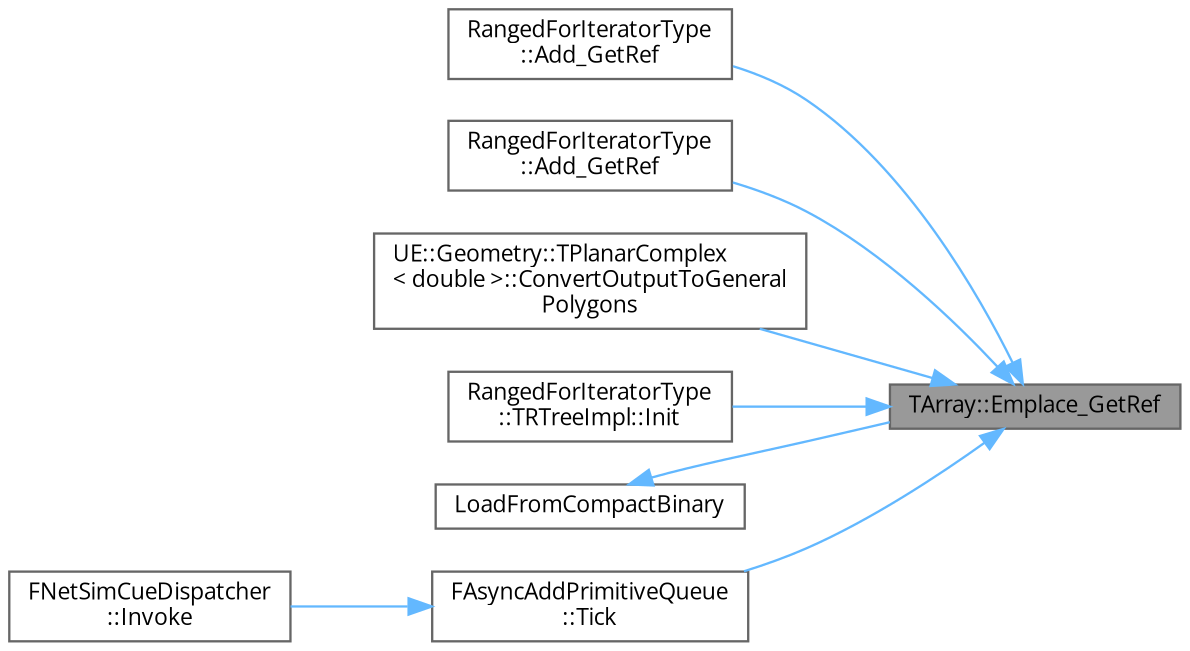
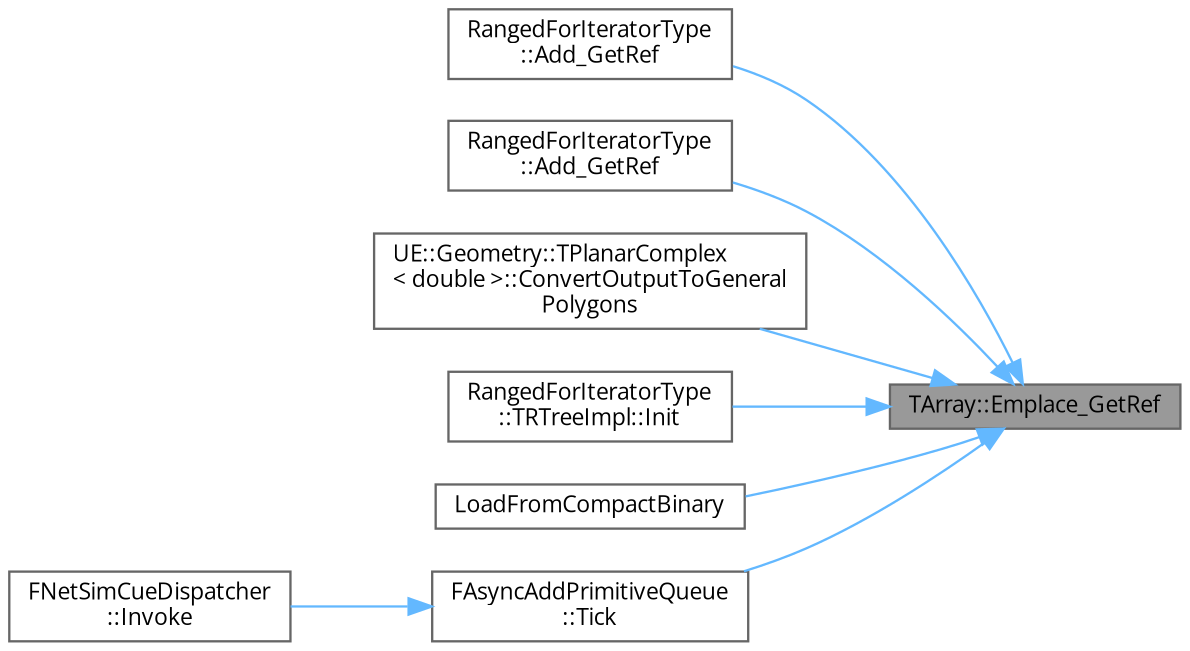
(771, 449) -> (863, 470)
